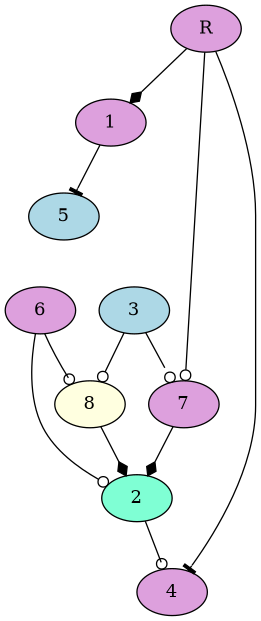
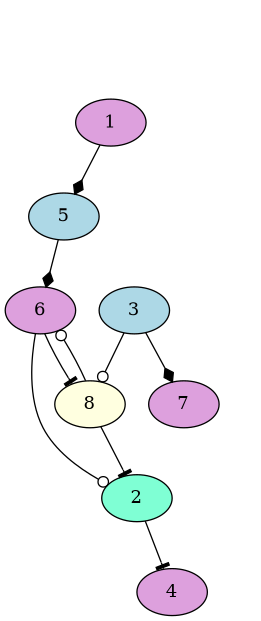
(206, 29) -> none
(89, 167) -> (89, 167)
none -> (54, 256)
(155, 350) -> (155, 350)
(56, 356) -> (56, 356)
none -> (75, 360)
(164, 444) -> none
(112, 448) -> (112, 448)
(153, 542) -> (153, 542)
